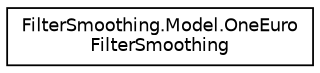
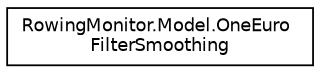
(160, 37) -> (160, 37)
